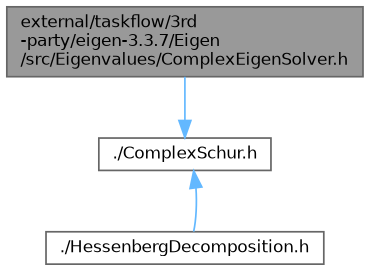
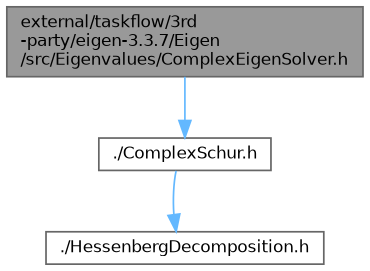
(196, 210) -> (174, 193)
